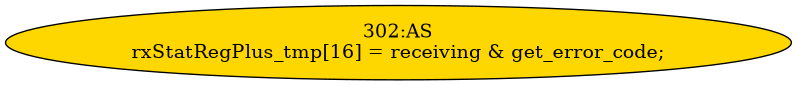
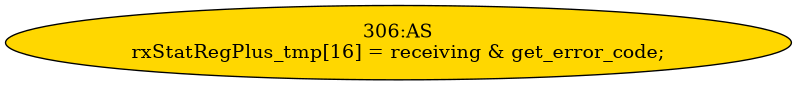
(398, 43) -> (398, 43)
